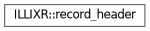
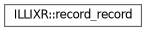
(75, 16) -> (73, 16)
